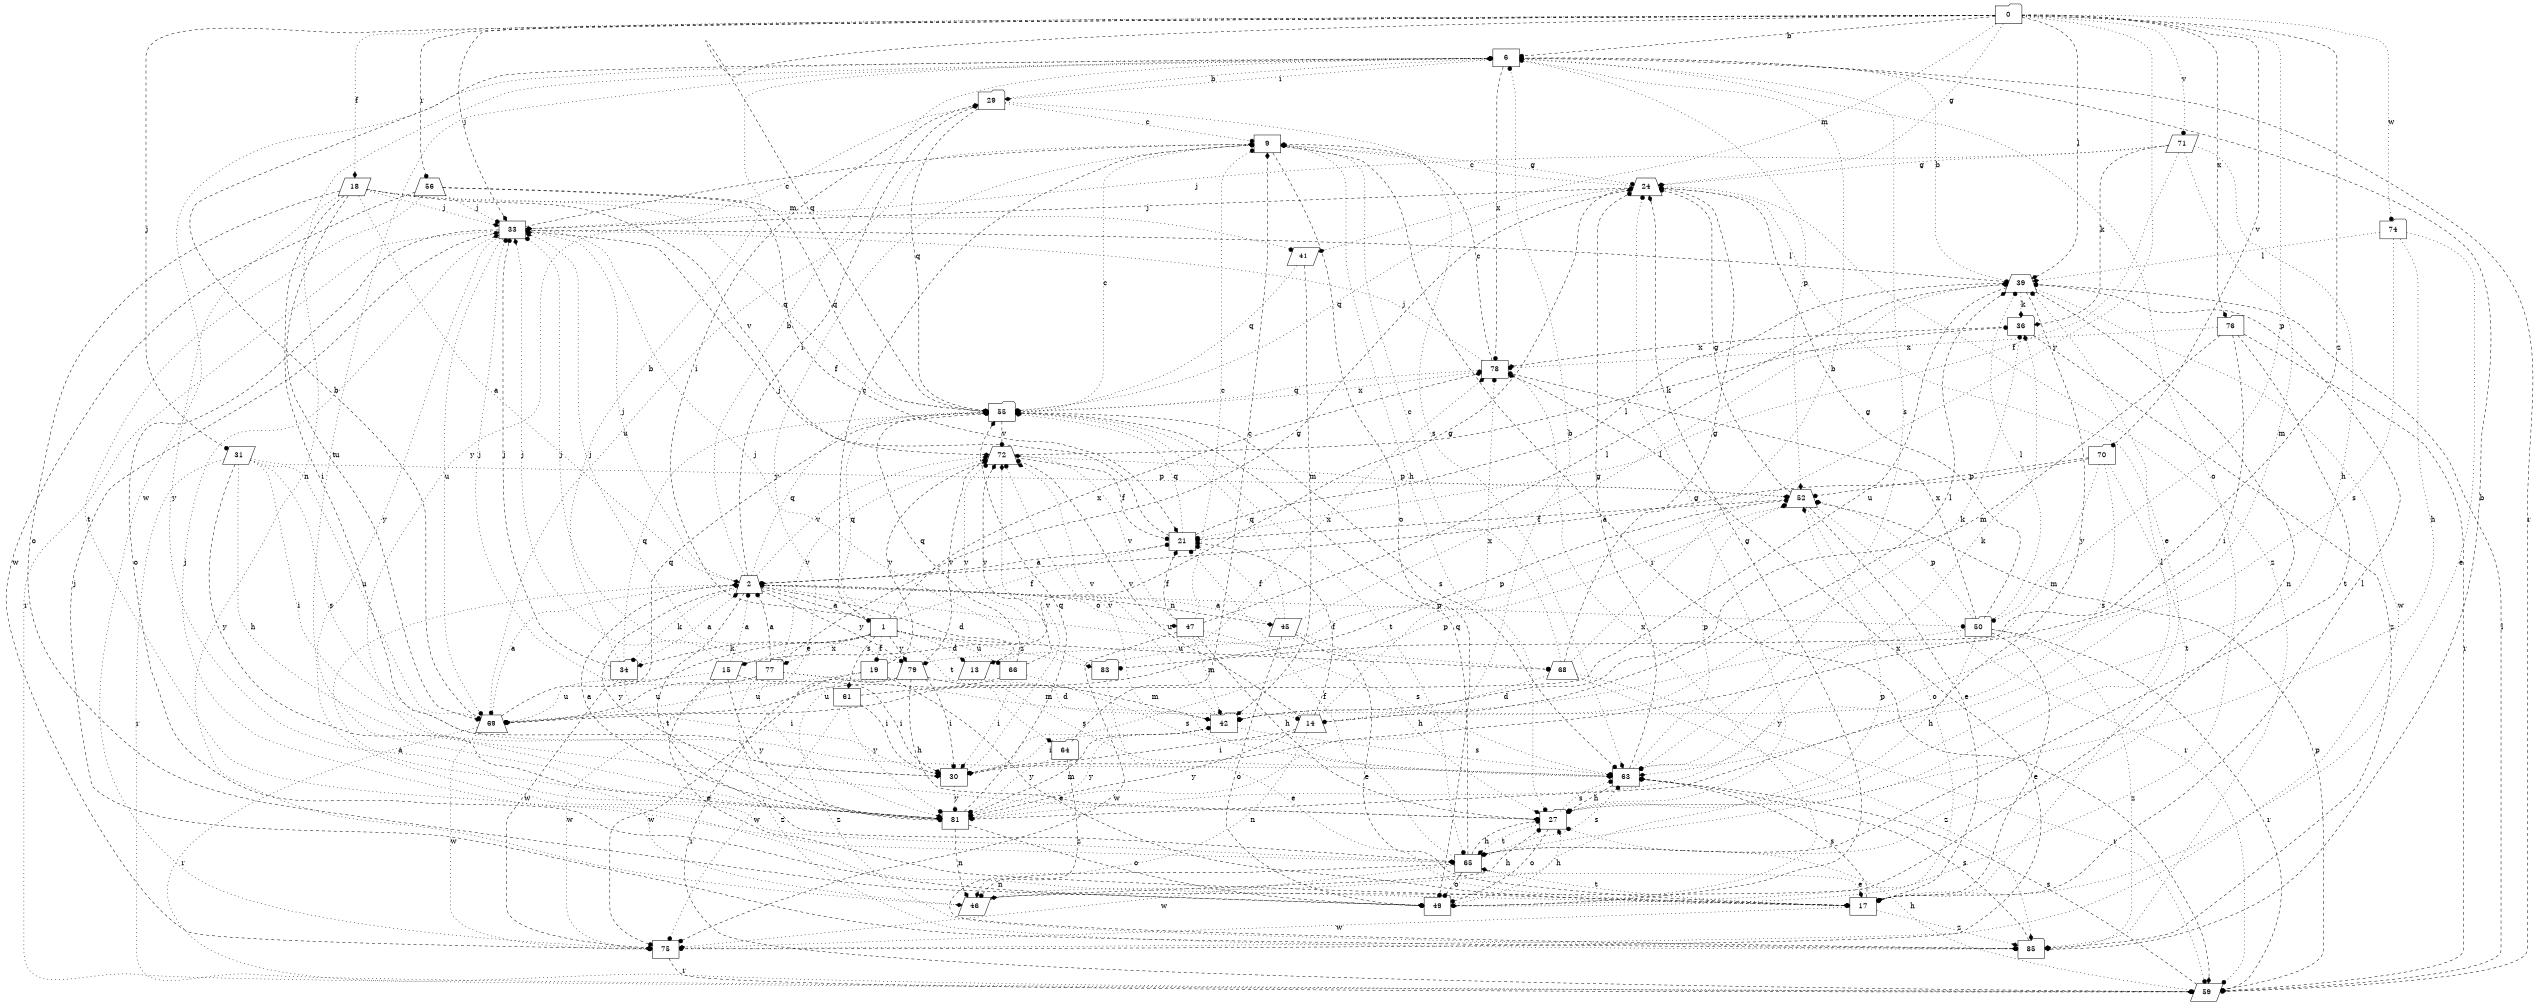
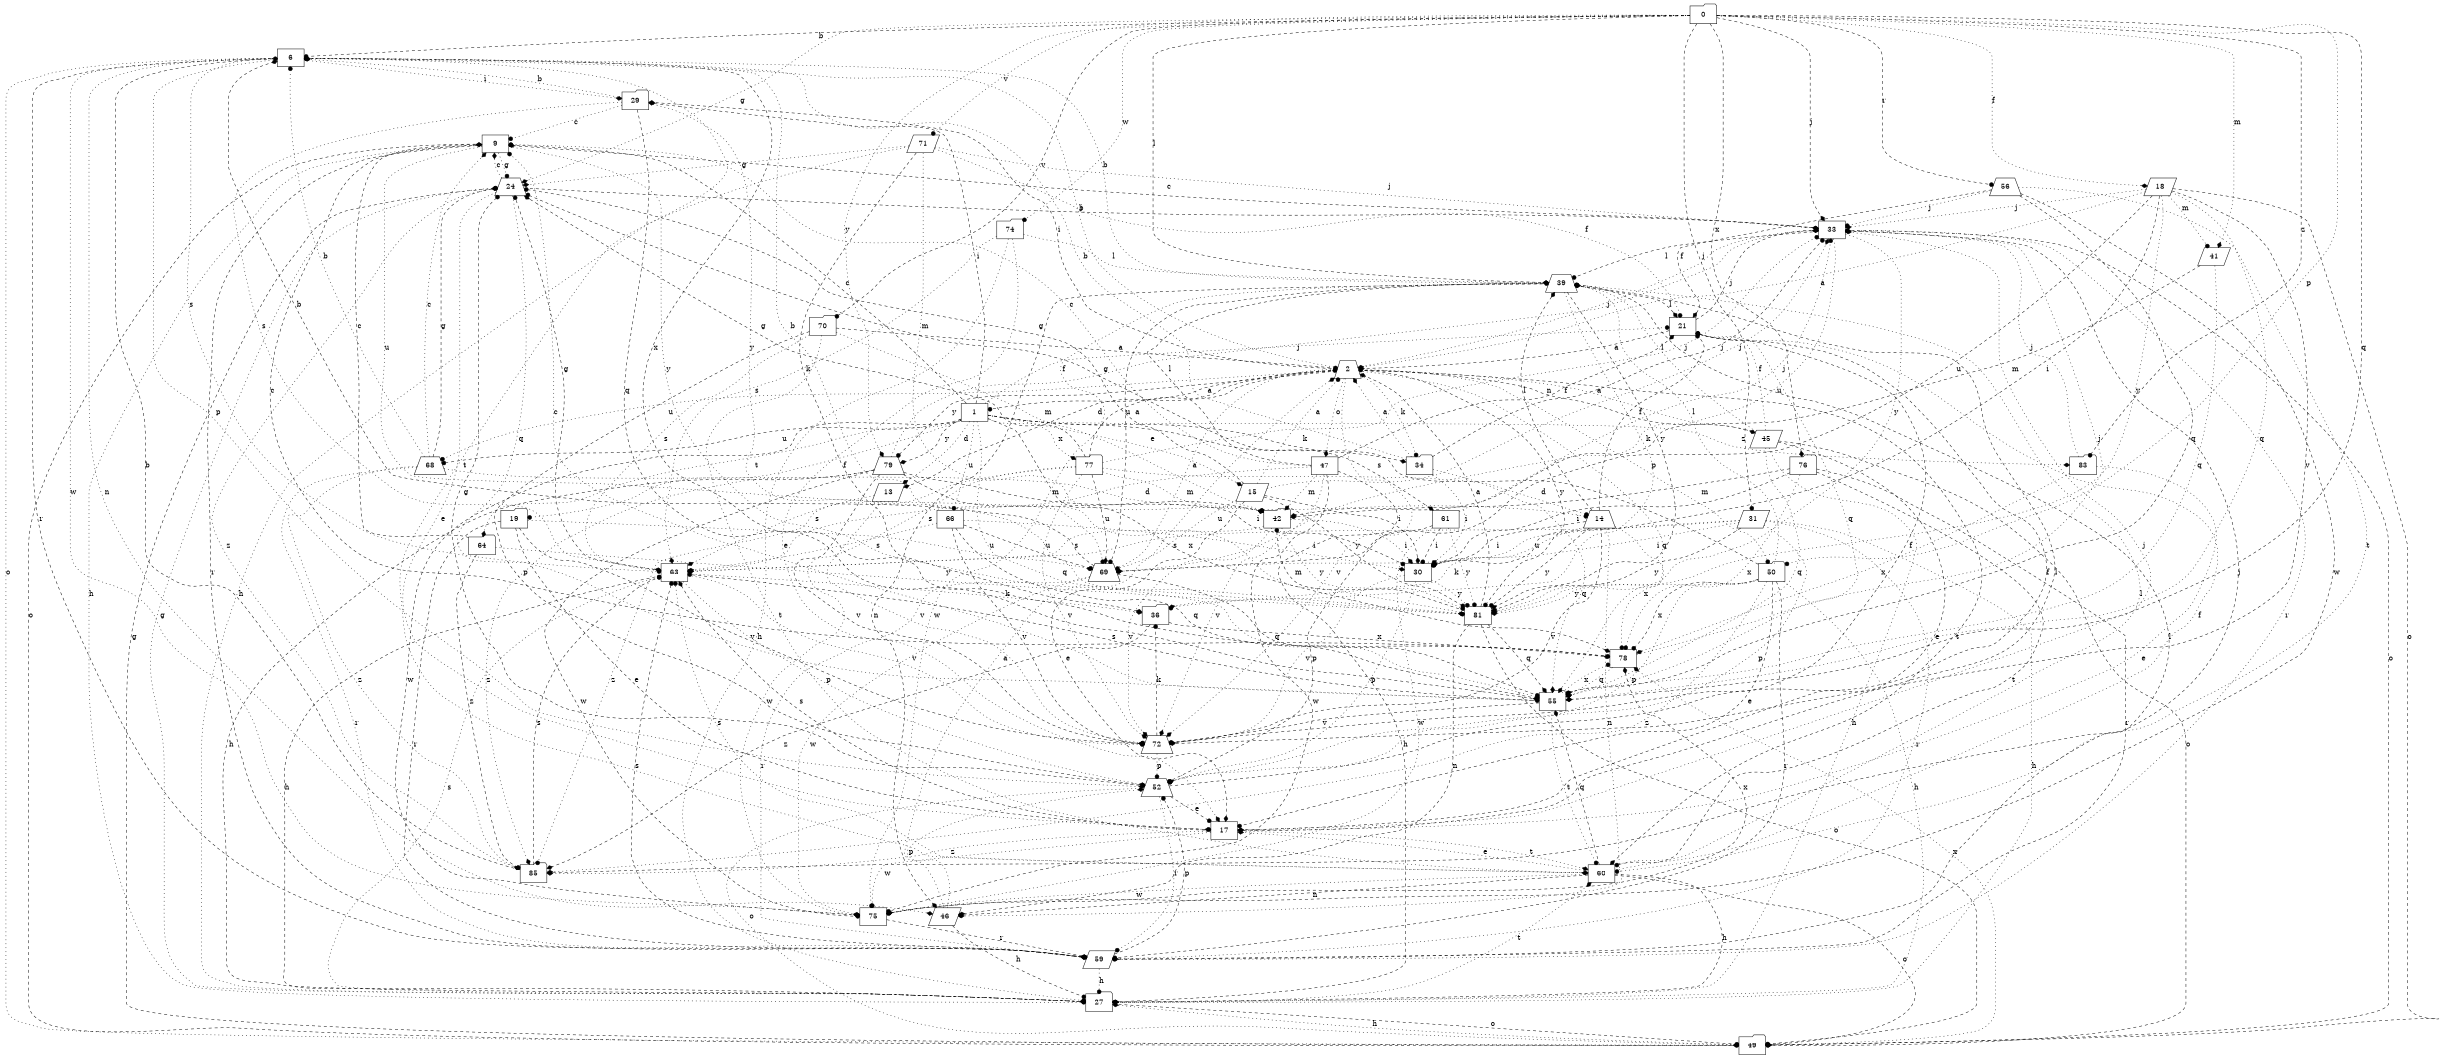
(1606, 419) -> (1627, 294)
(299, 732) -> (1944, 529)
(1468, 863) -> (1602, 874)
